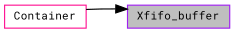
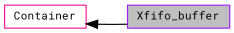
(101, 9) -> (113, 24)
